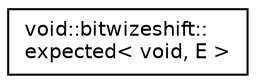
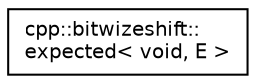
(128, 42) -> (128, 42)
